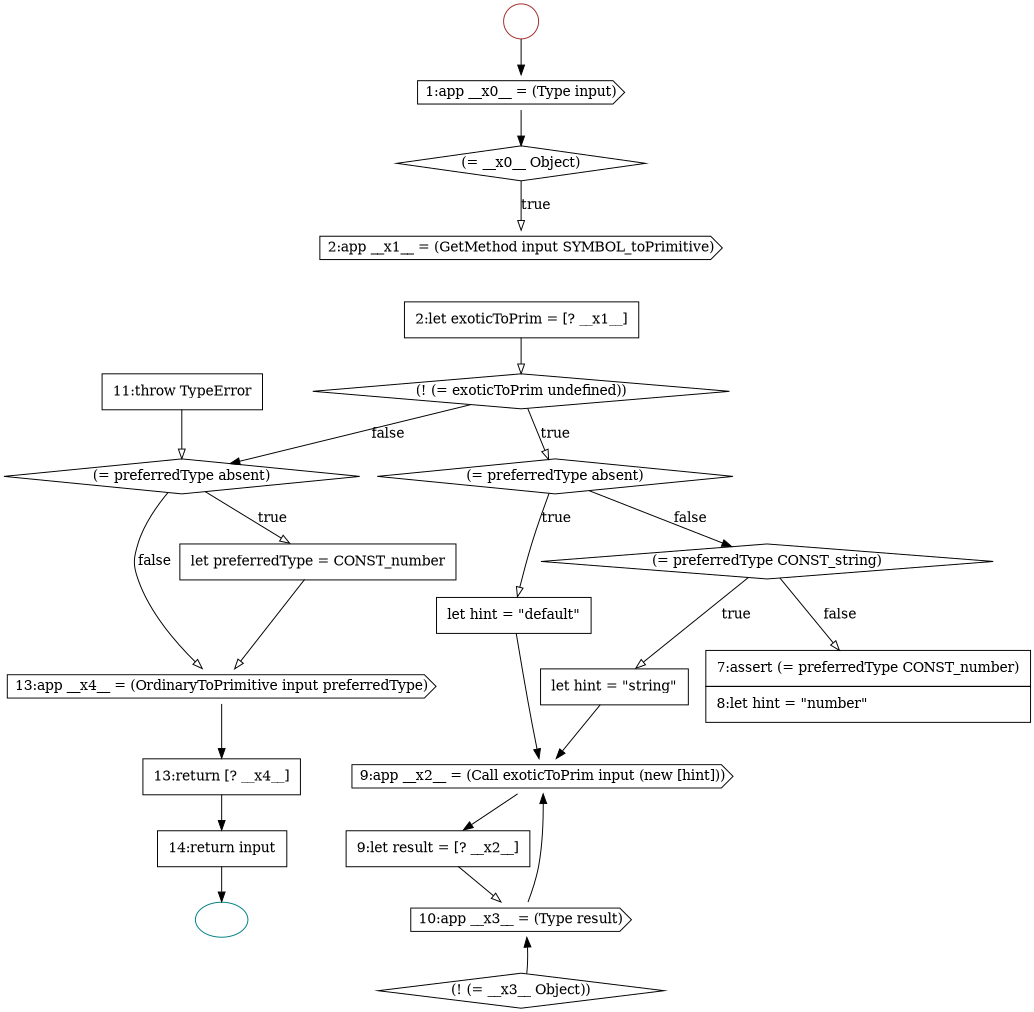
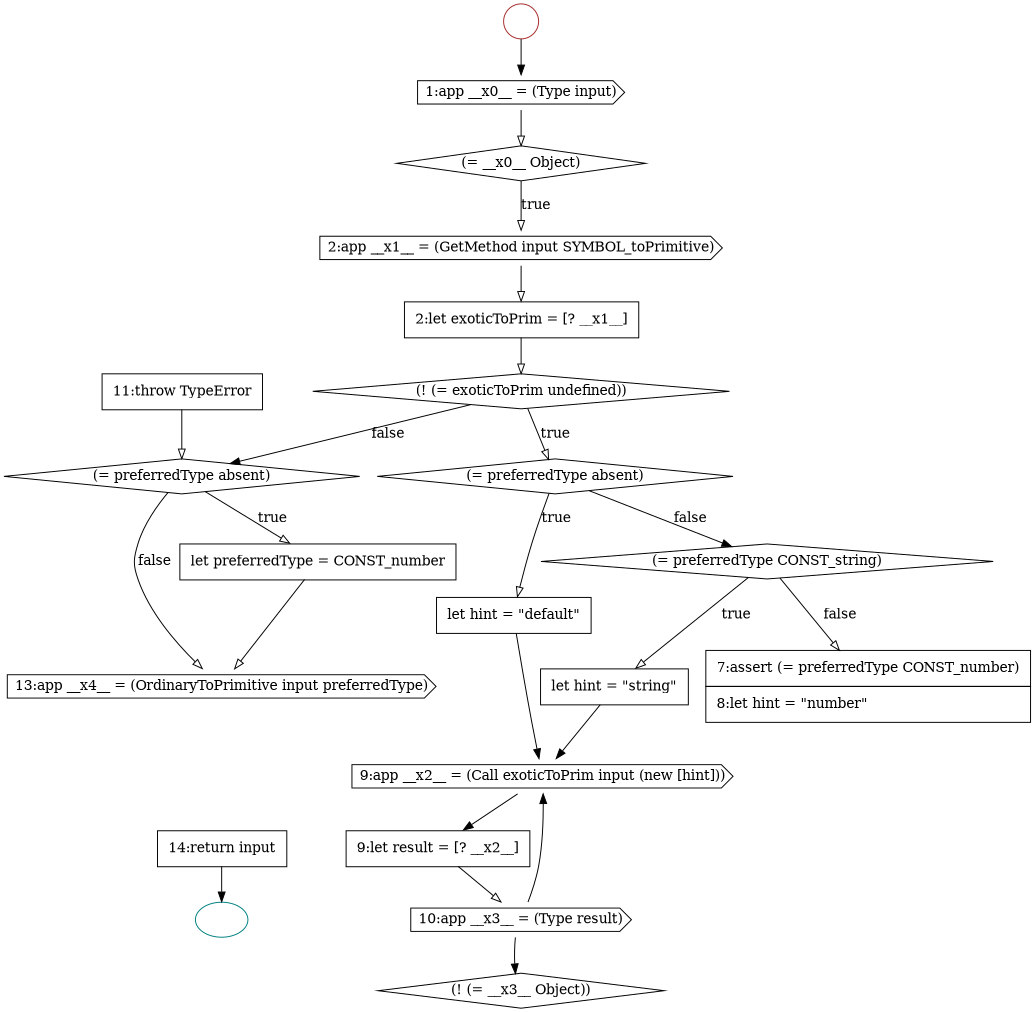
(521, 123) -> (521, 123)
none -> (521, 279)
(222, 776) -> none
(528, 961) -> (515, 951)
